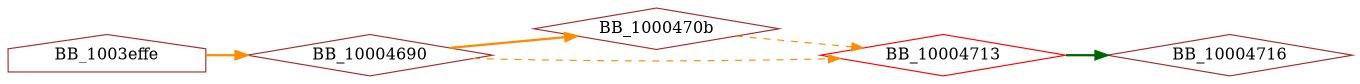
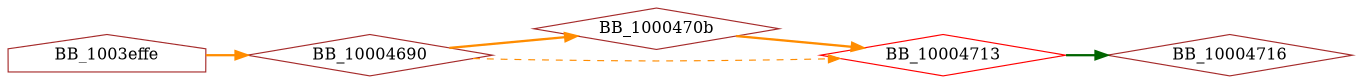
(794, 41) -> (794, 41)
